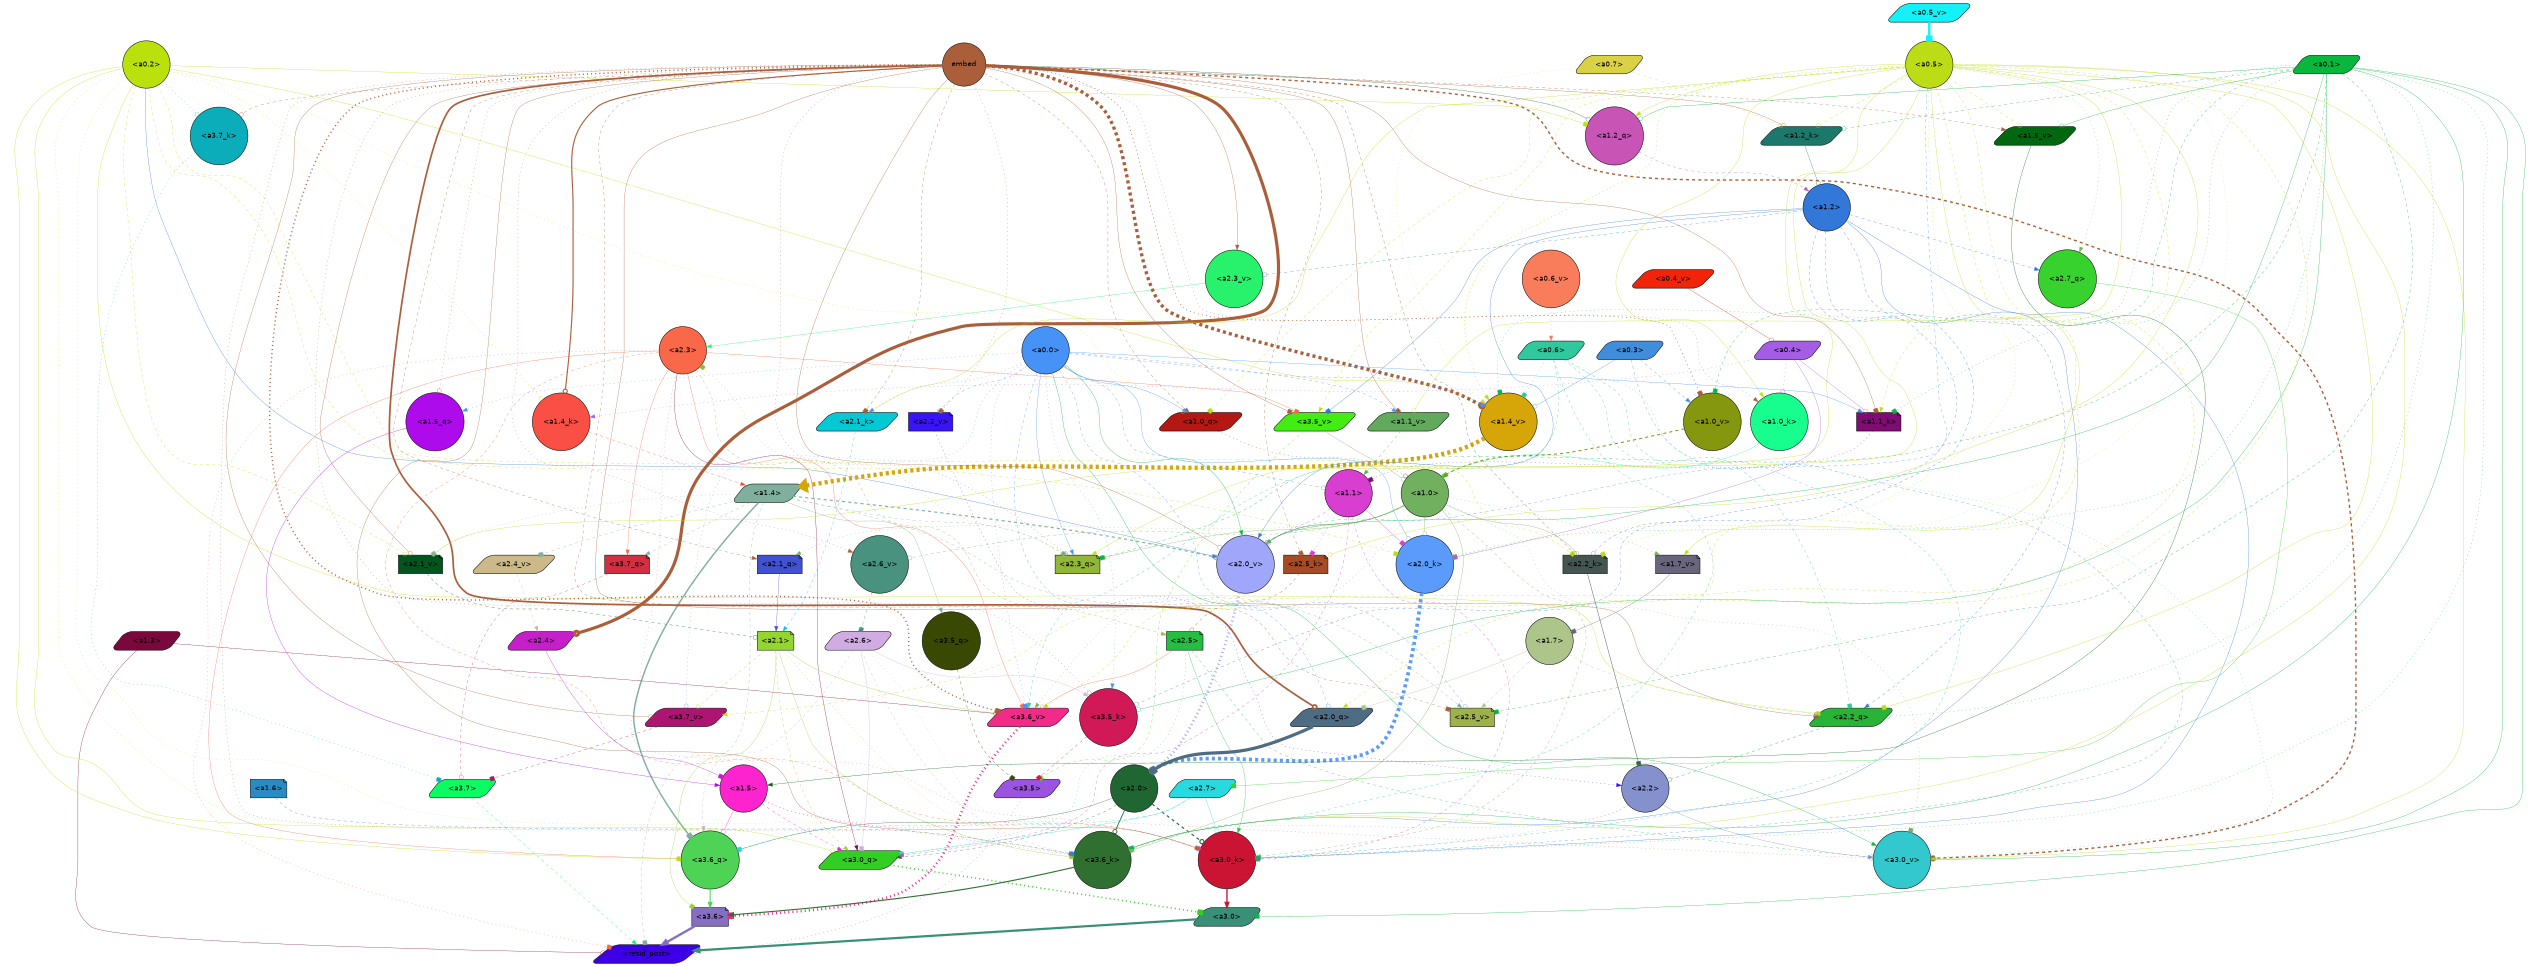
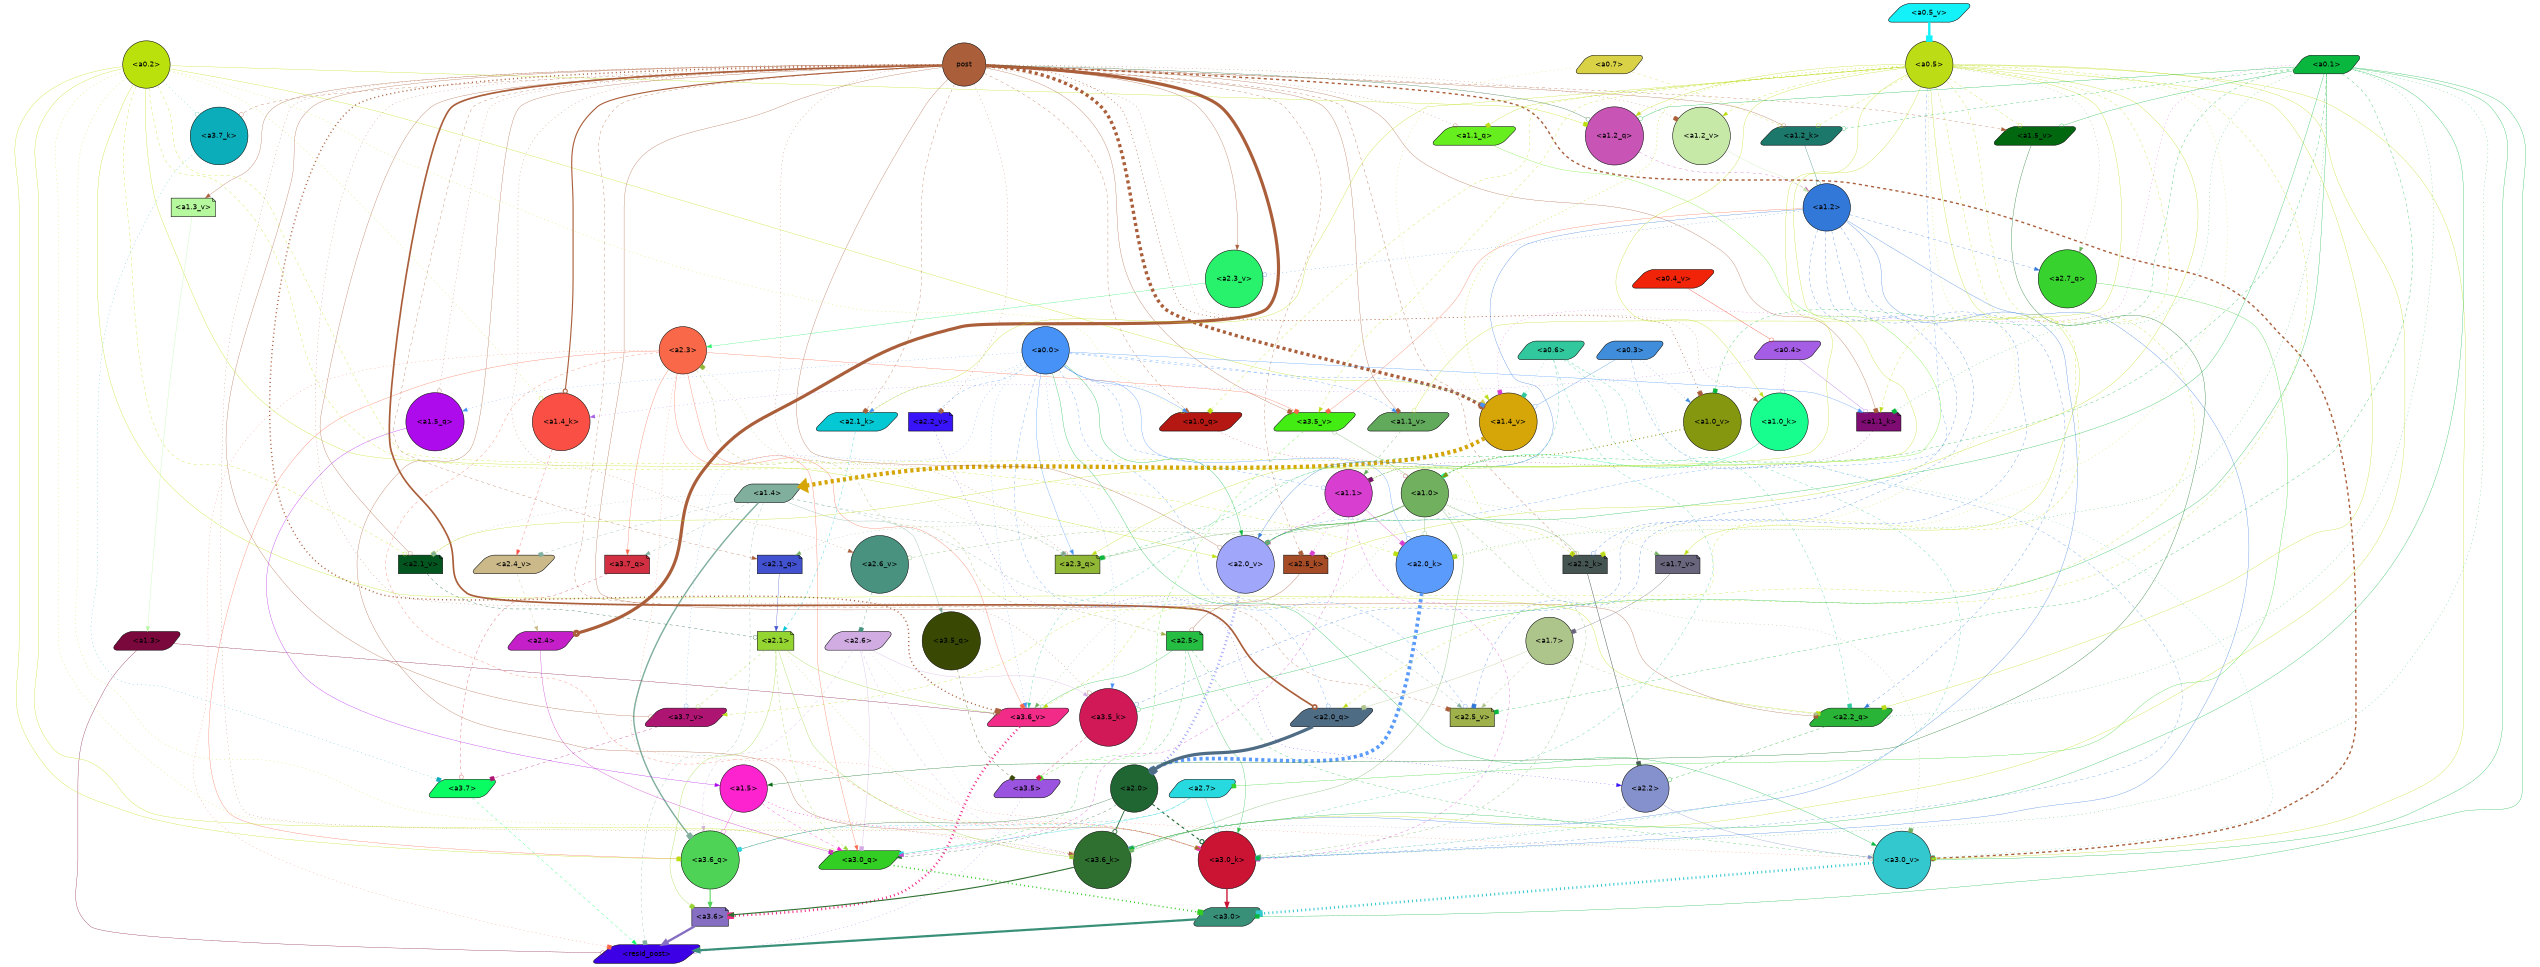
(964, 65) -> (964, 65)
none -> (1474, 136)
none -> (1702, 136)
none -> (193, 207)
(1533, 236) -> (1533, 236)
(1522, 244) -> (1522, 244)
(1551, 279) -> none
(2105, 311) -> (2105, 311)
(1663, 379) -> (1663, 379)
(1565, 453) -> (1565, 453)
(1363, 455) -> (1372, 455)
(661, 456) -> (537, 495)
(399, 459) -> (399, 459)
(1686, 500) -> none
none -> (1916, 520)
(1004, 521) -> none
(1337, 524) -> (1337, 524)
(997, 538) -> (995, 520)
(817, 556) -> (817, 556)
(1247, 602) -> (1247, 602)
(1109, 679) -> (1109, 679)
(600, 728) -> (645, 792)
(1079, 785) -> (1079, 785)
(269, 789) -> none
none -> (1568, 888)
